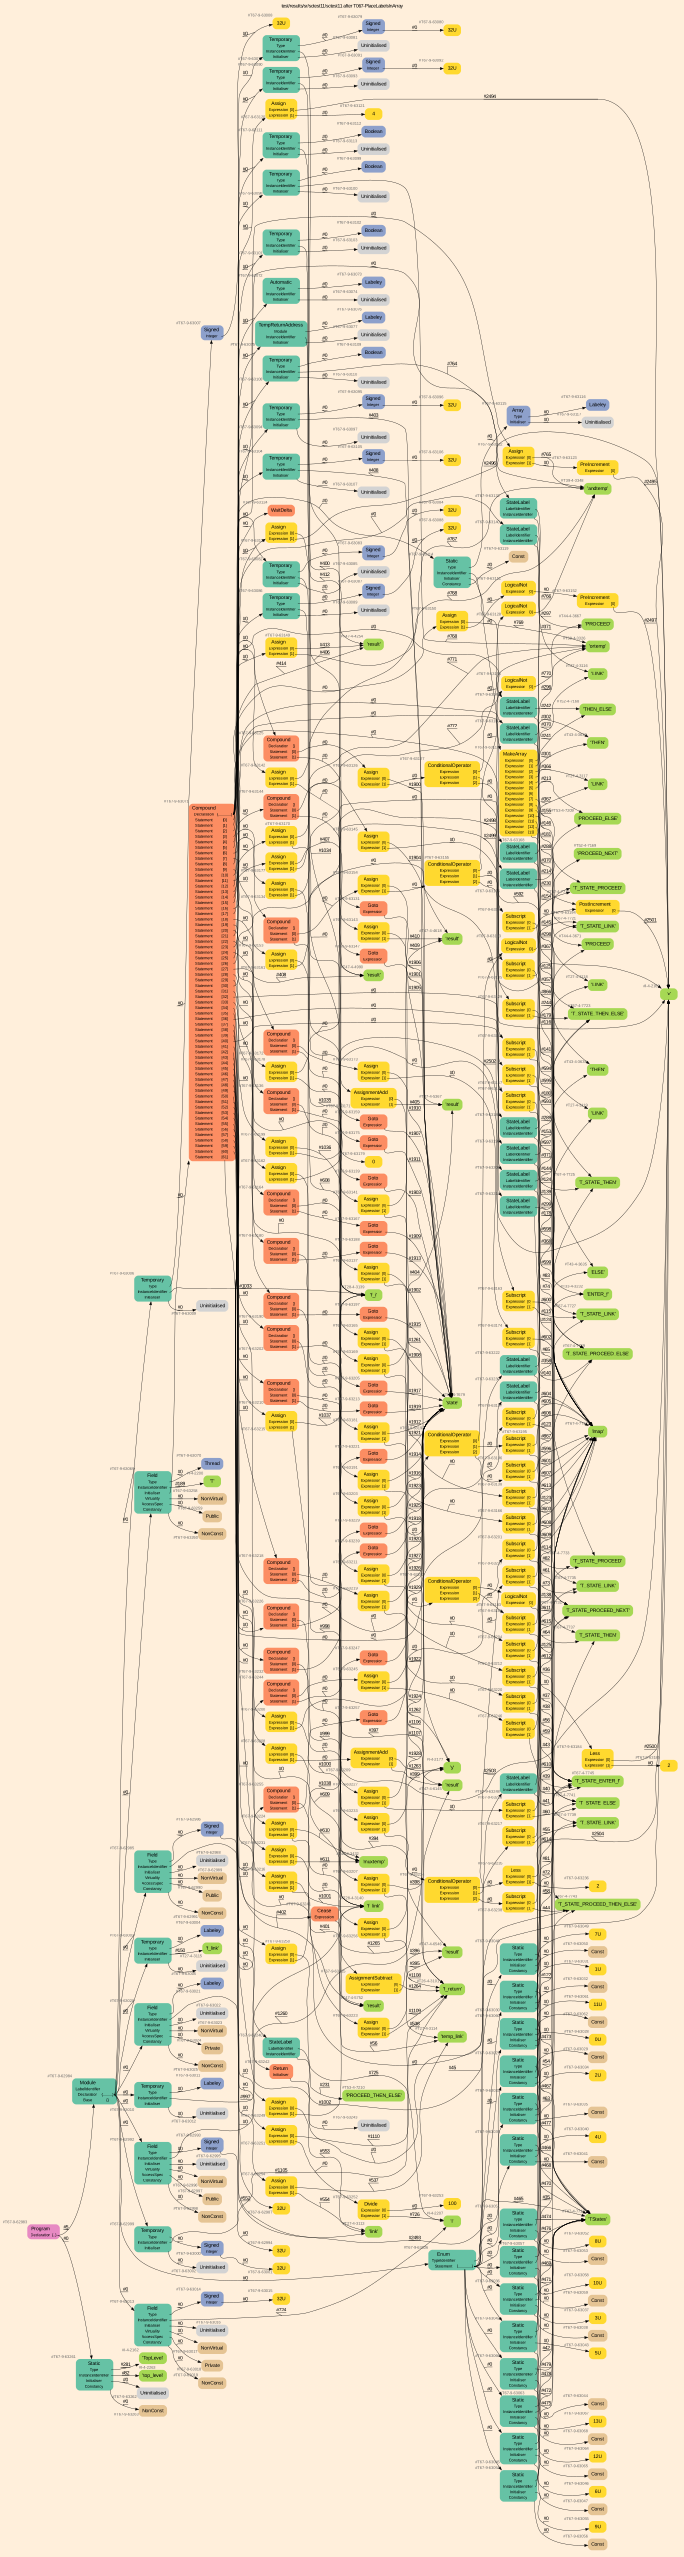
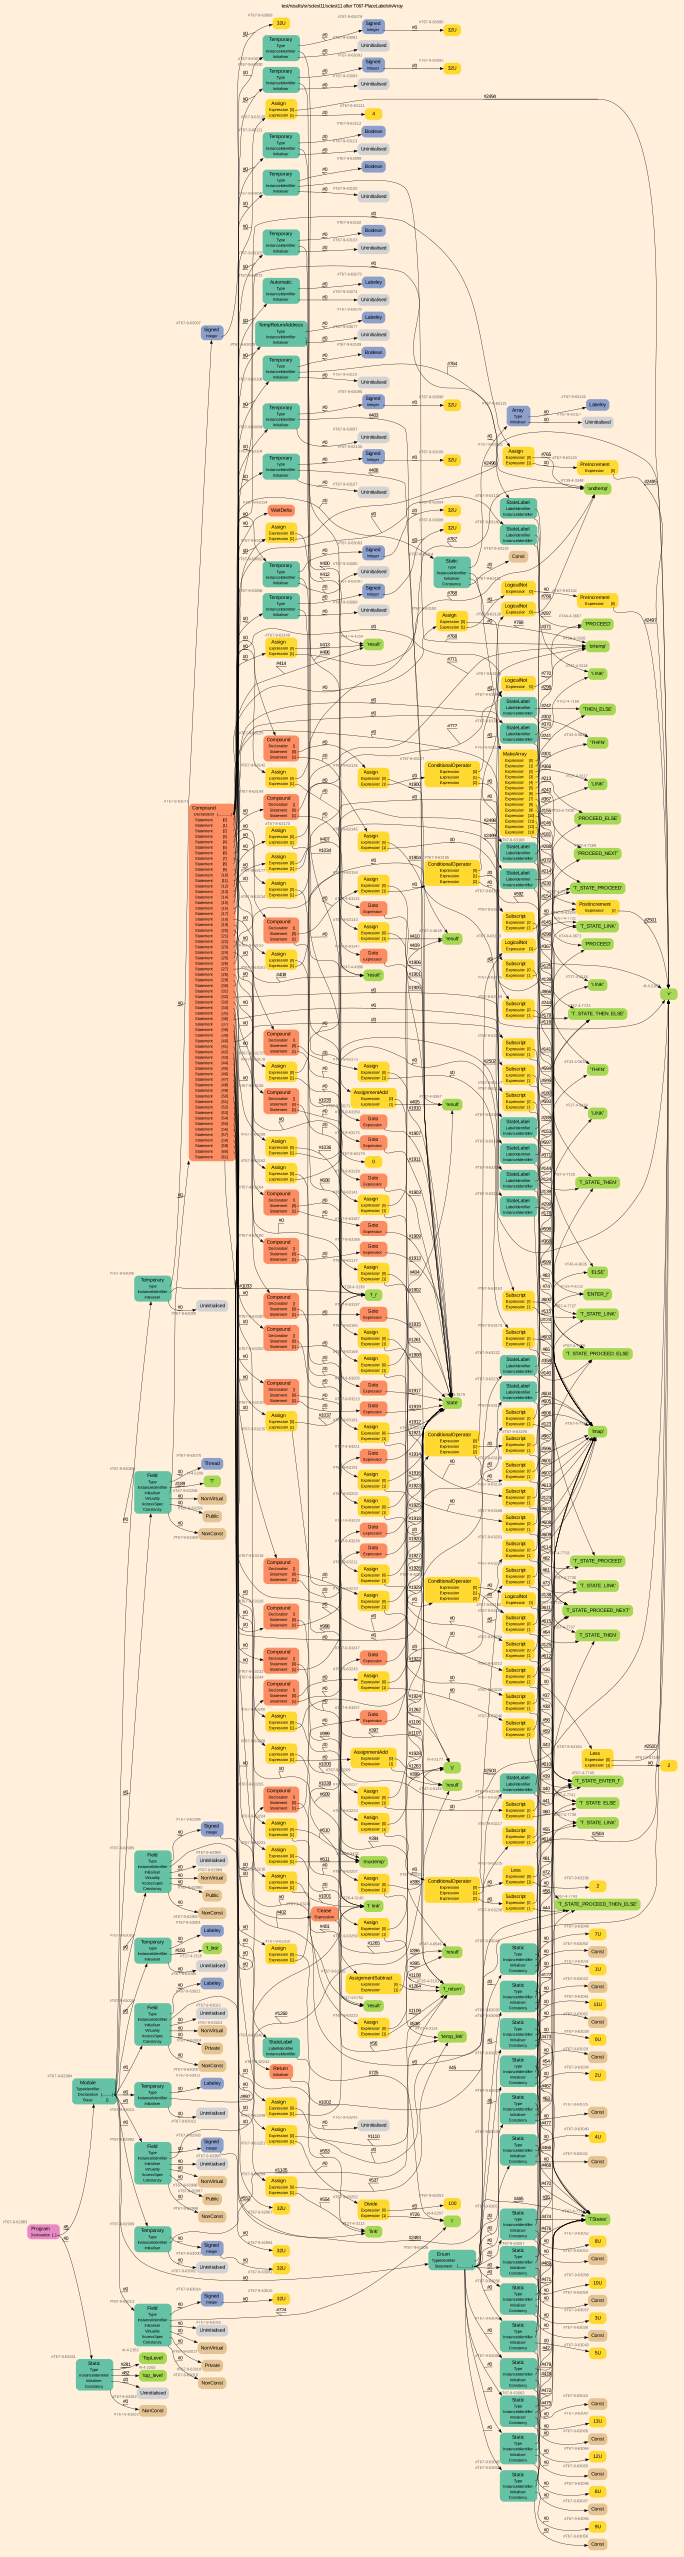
(281, 331) -> (281, 331)
none -> (553, 818)
(546, 980) -> (546, 980)
(88, 2089) -> (88, 2089)
(374, 2096) -> none
